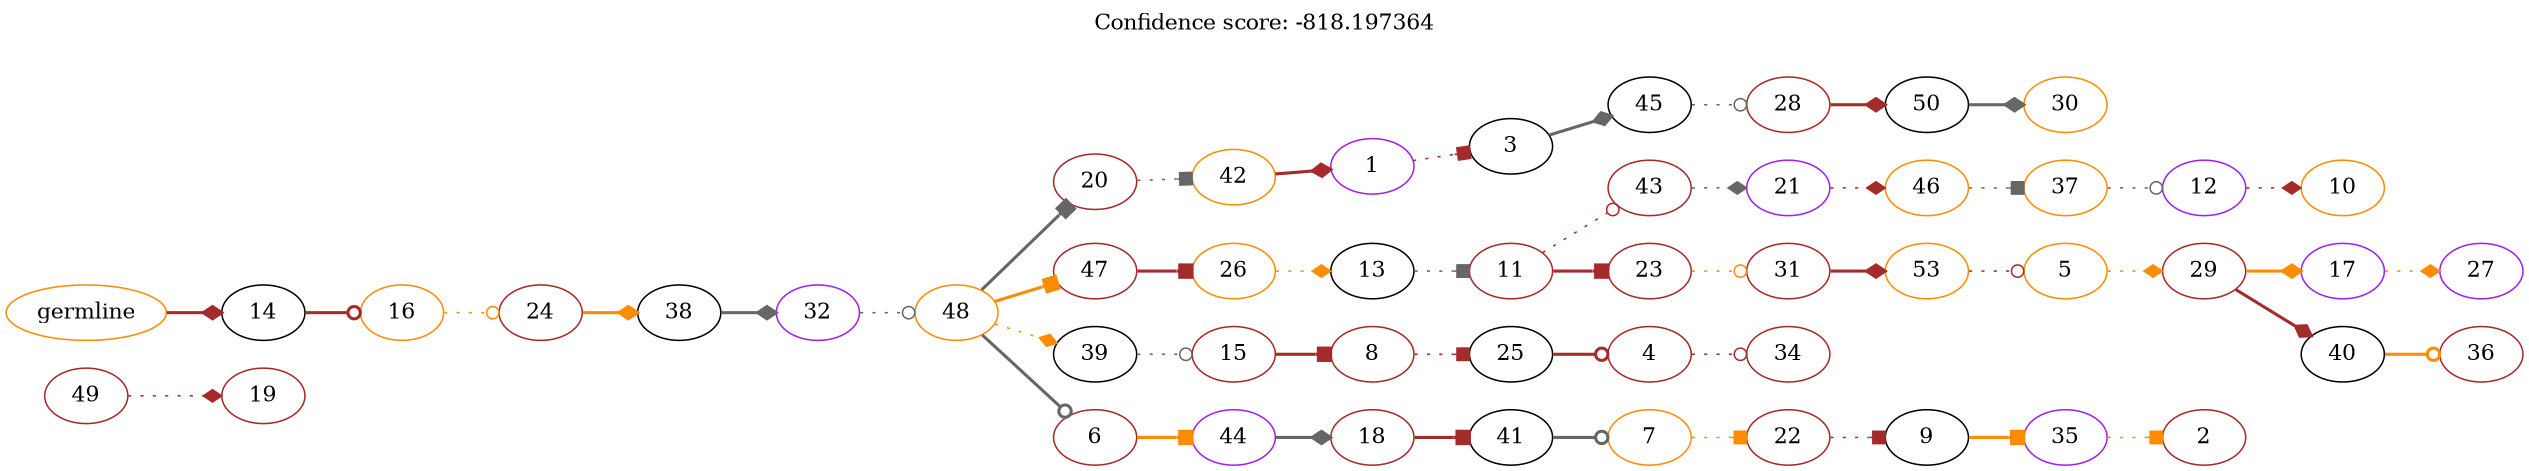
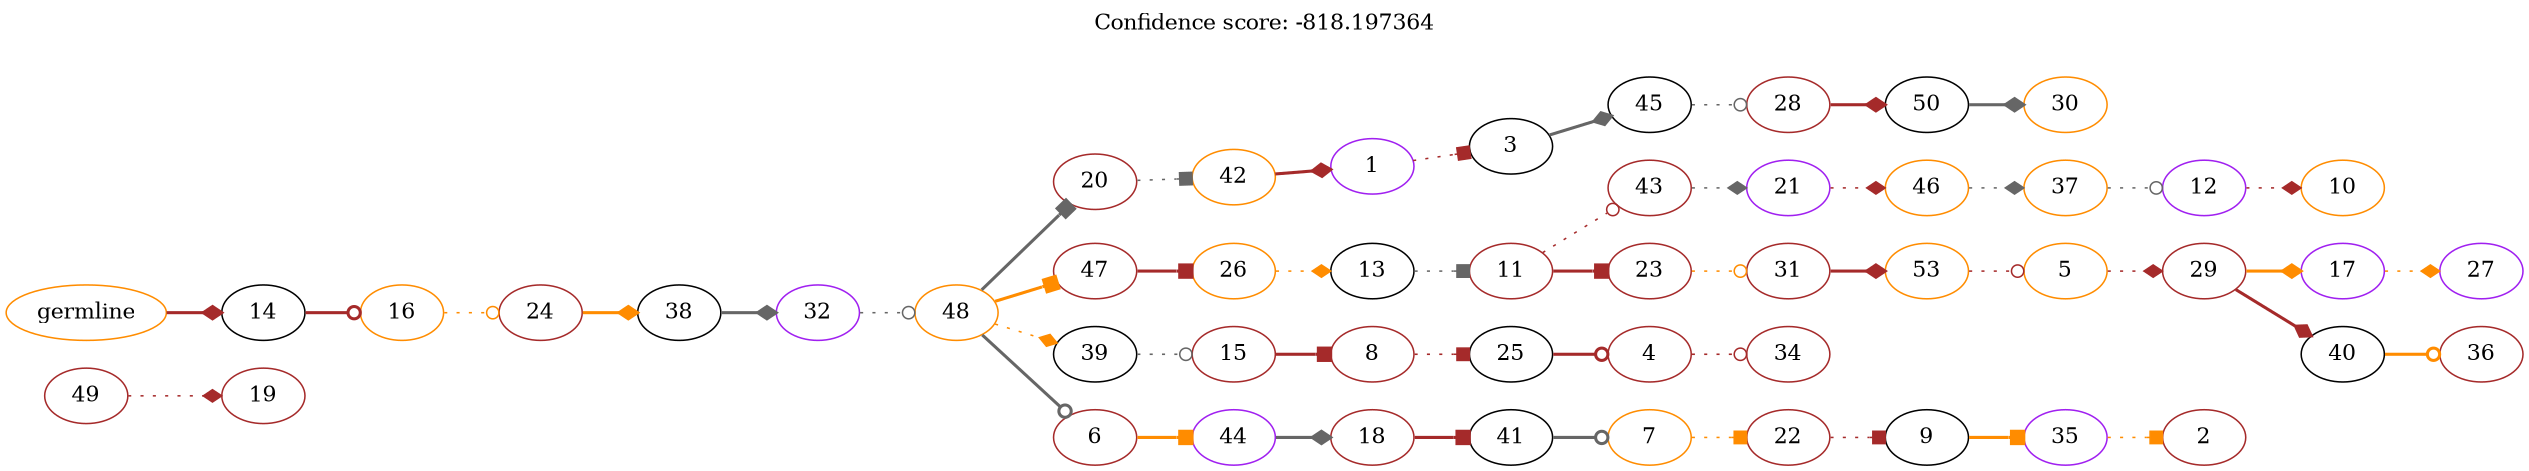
(1989, 188) -> (1989, 188)
(2126, 271) -> (2126, 271)
